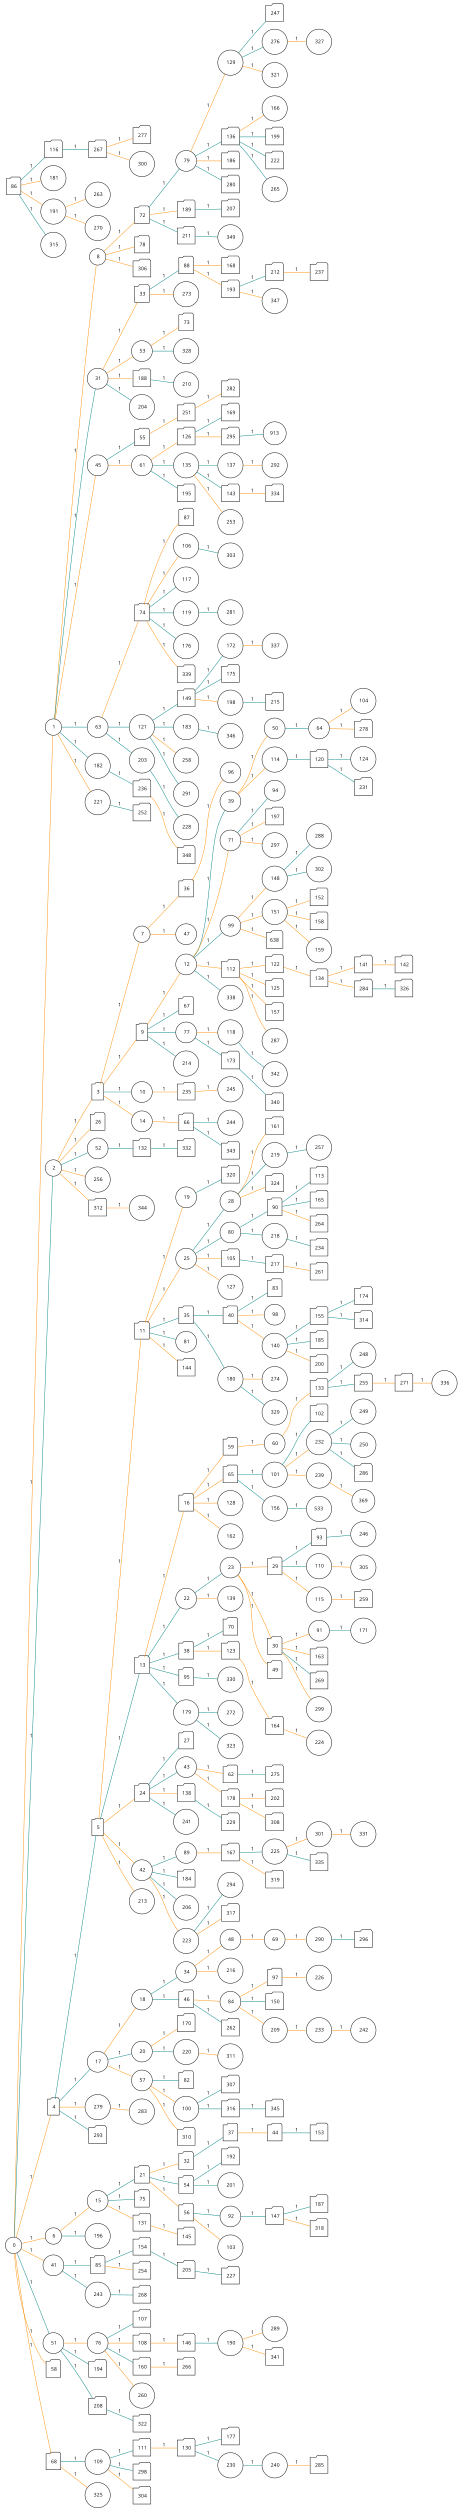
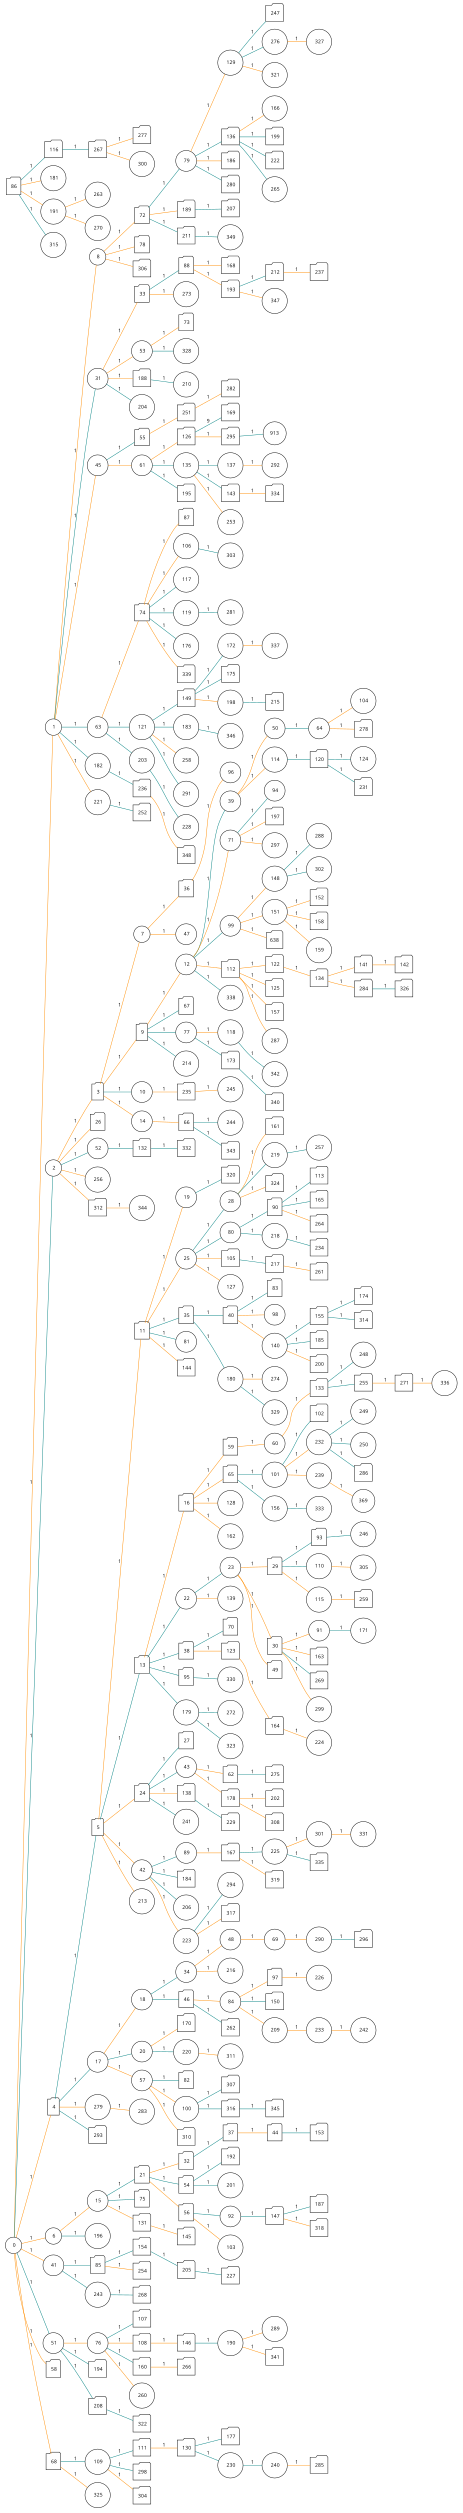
(208, 421) -> (208, 421)
(319, 1509) -> (319, 1509)
